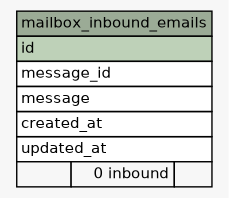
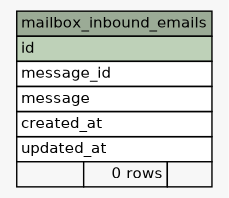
(132, 174) -> (137, 174)
